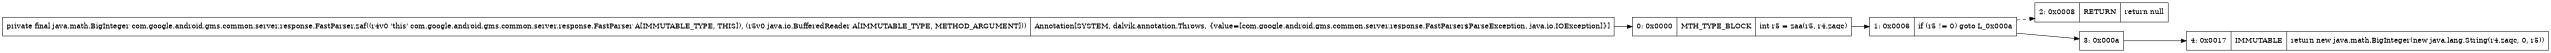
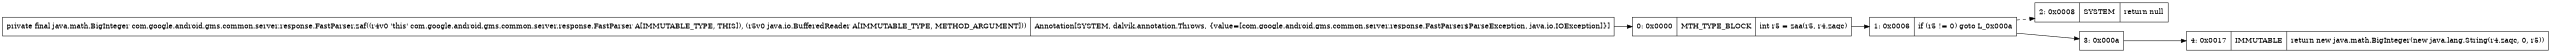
(2100, 12) -> (2100, 12)
